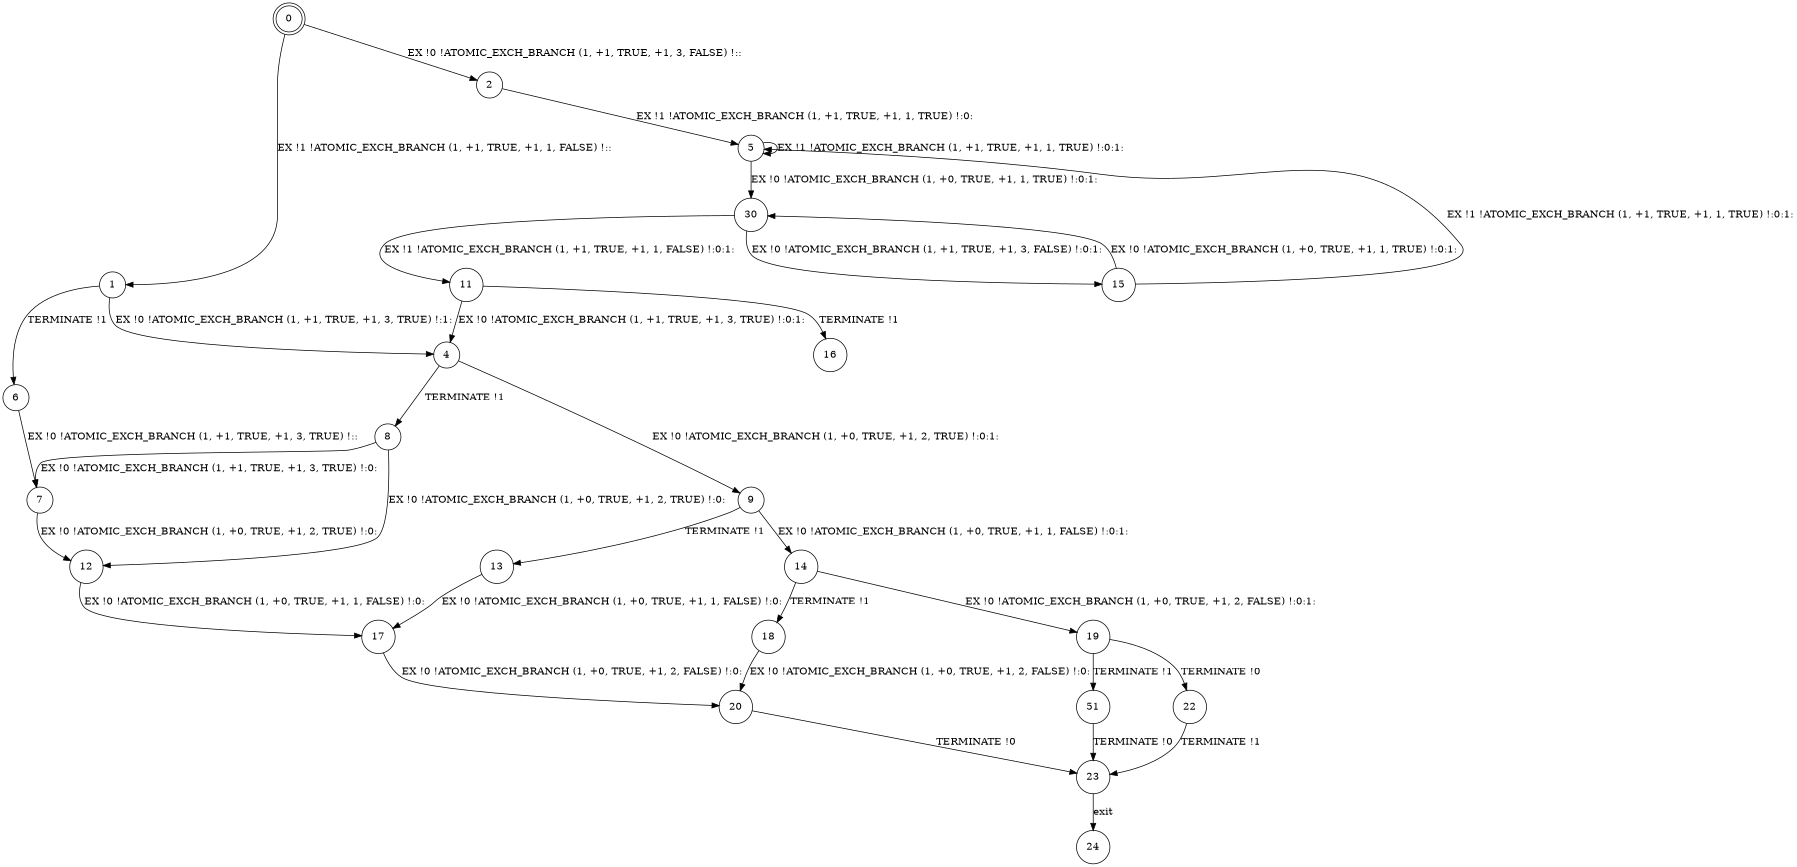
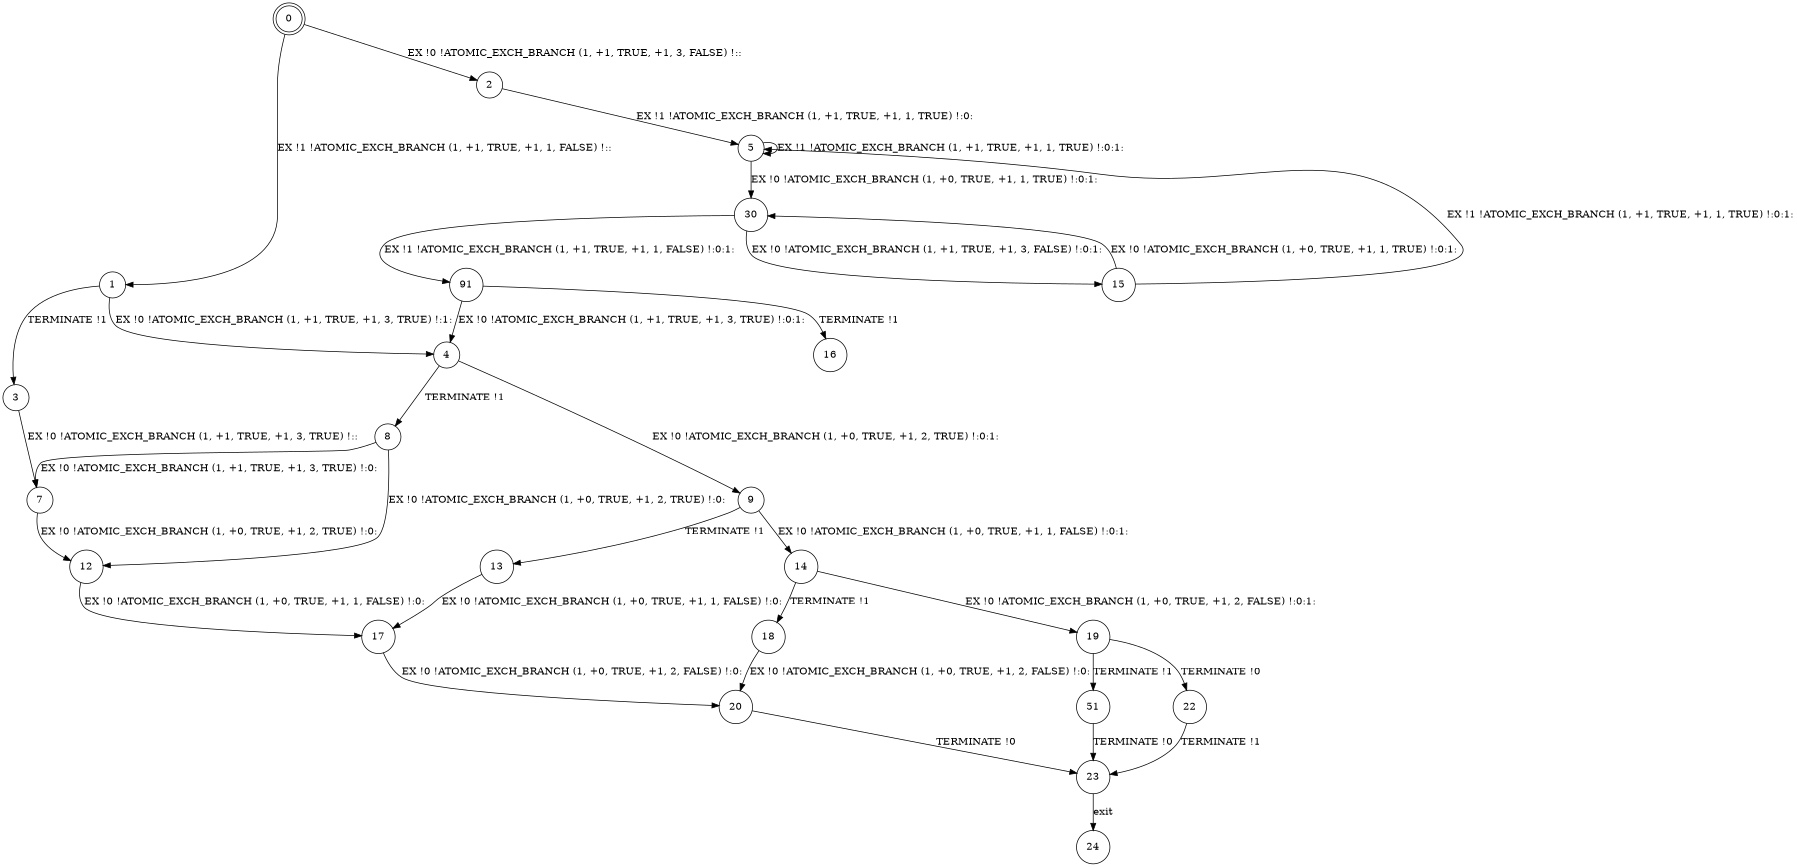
(466, 285) -> (466, 285)
(16, 398) -> (16, 398)
